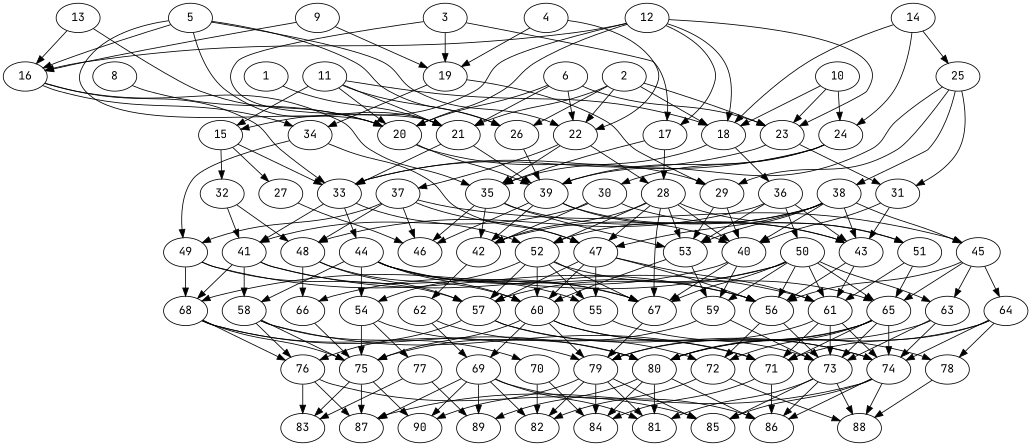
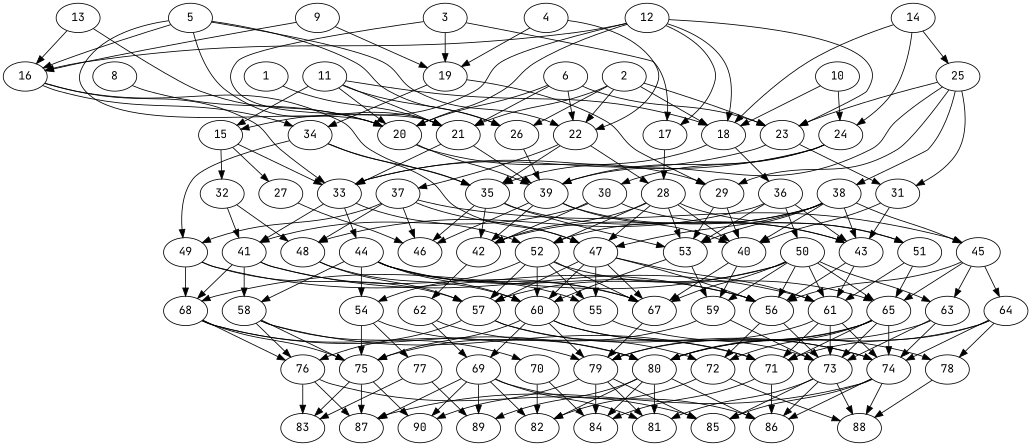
(813, 103) -> (872, 100)
(581, 158) -> (395, 164)
(655, 250) -> (622, 279)
(303, 311) -> none
(576, 390) -> (600, 397)
